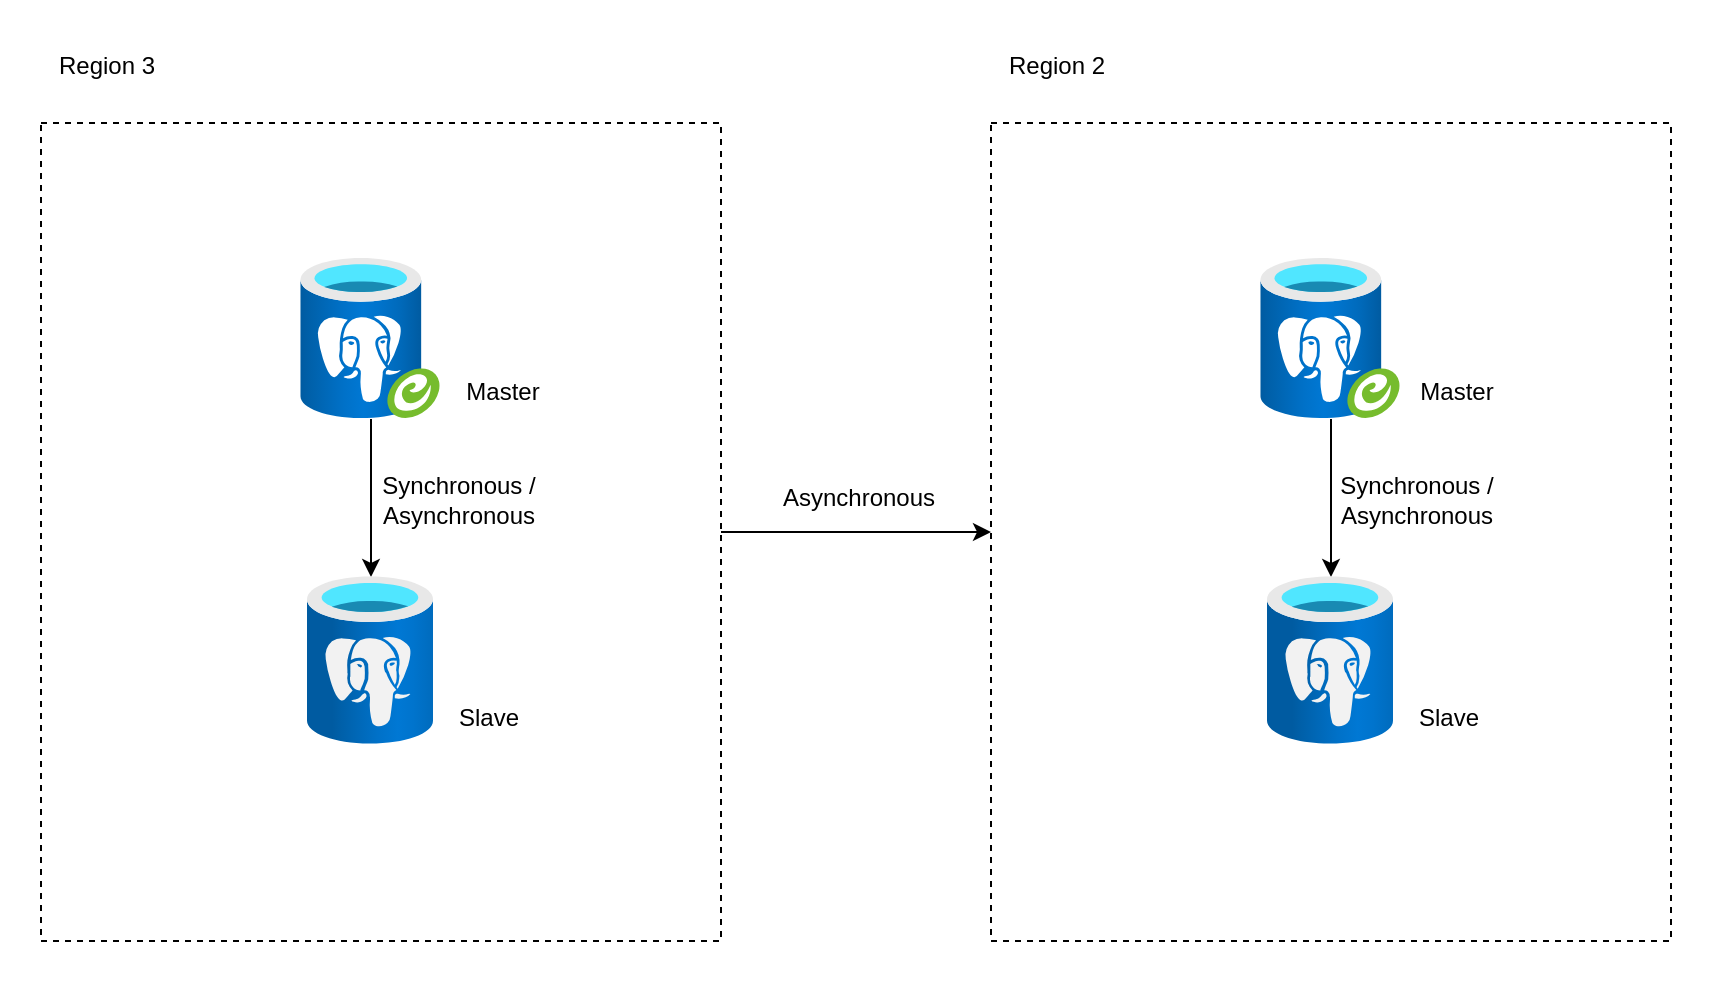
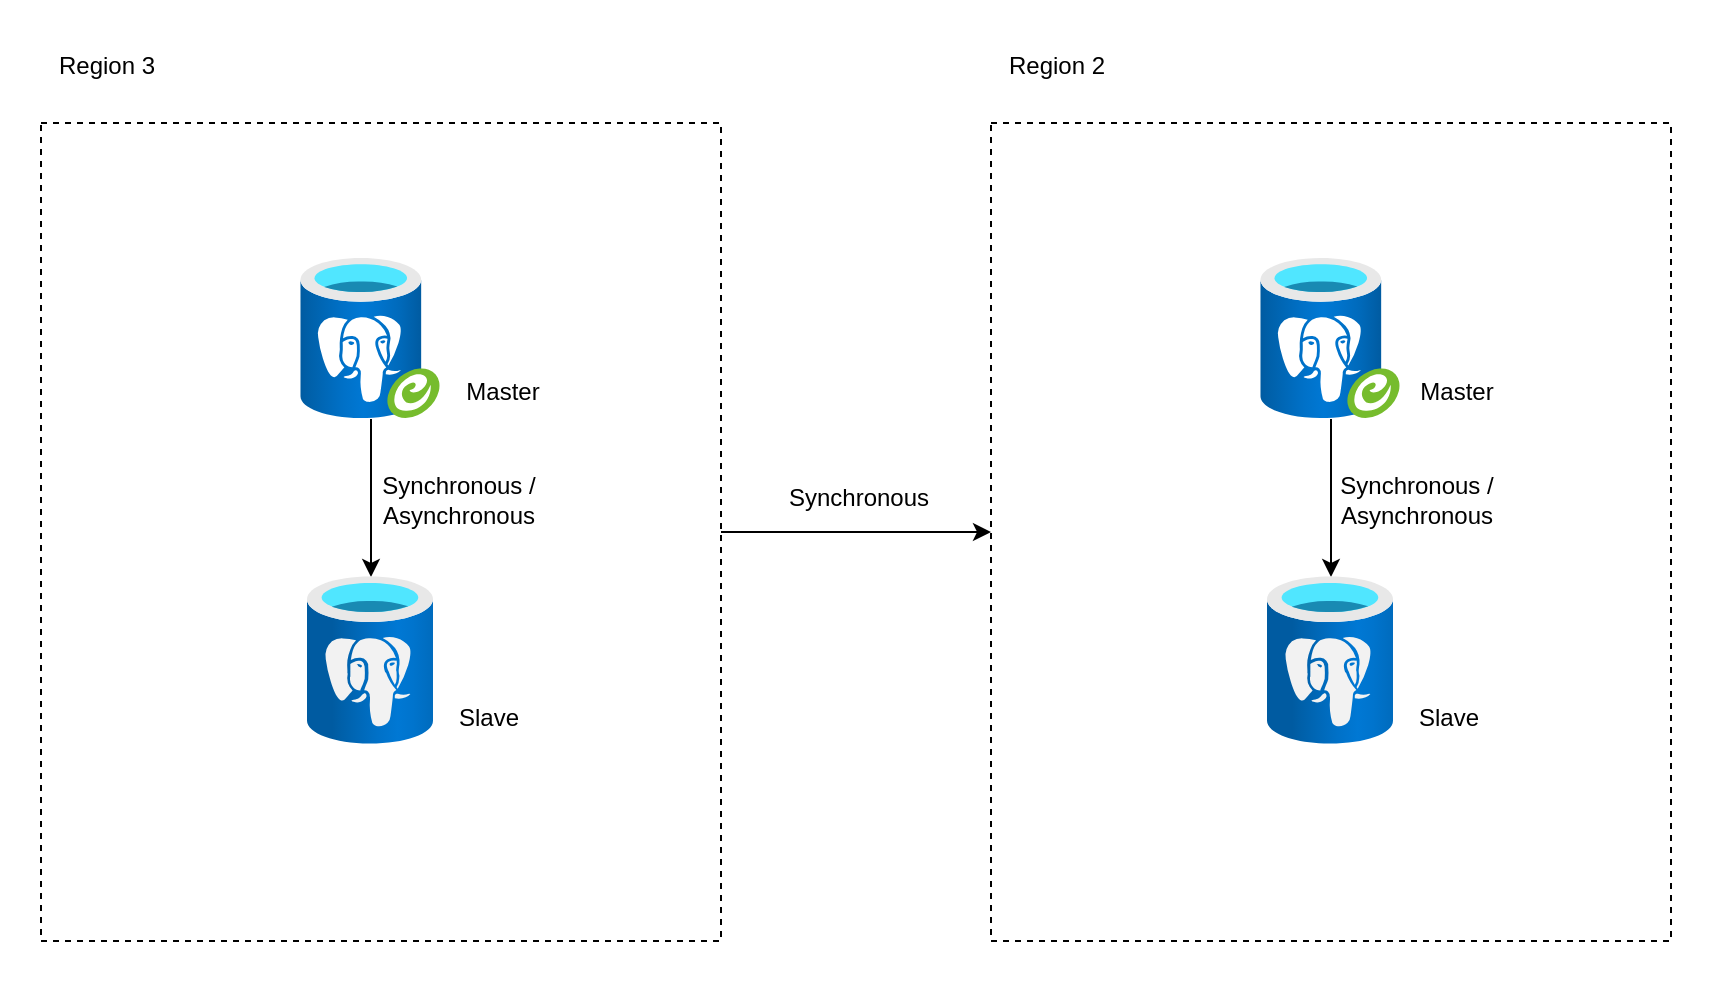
(860, 499) -> (860, 499)
